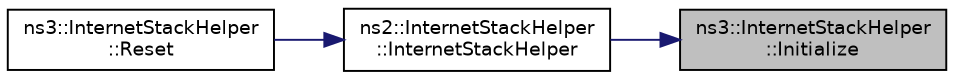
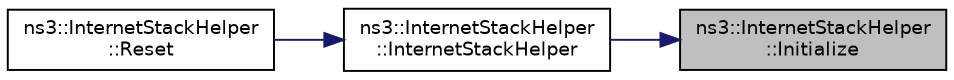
(477, 40) -> (477, 40)
